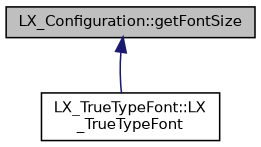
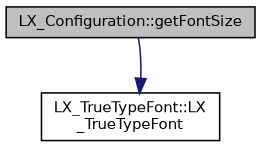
(120, 73) -> (141, 57)
